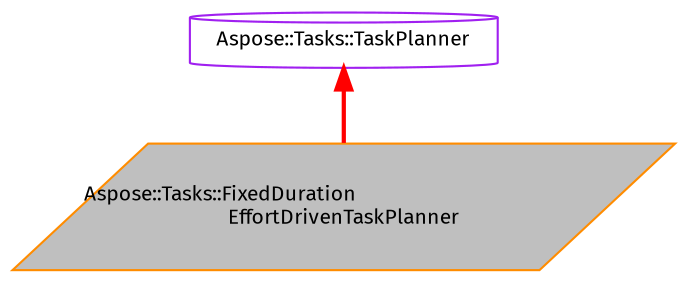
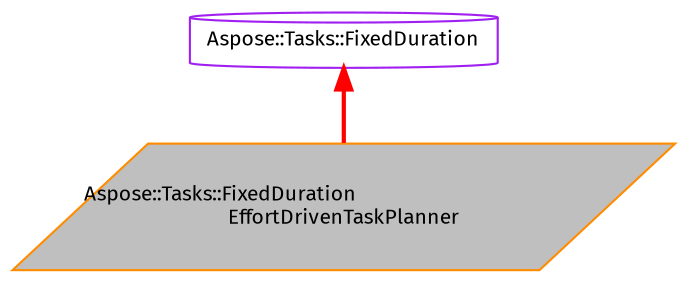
(344, 40) -> (344, 40)
